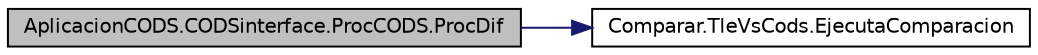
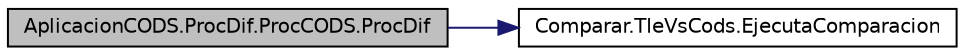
(264, 28) -> (228, 28)
